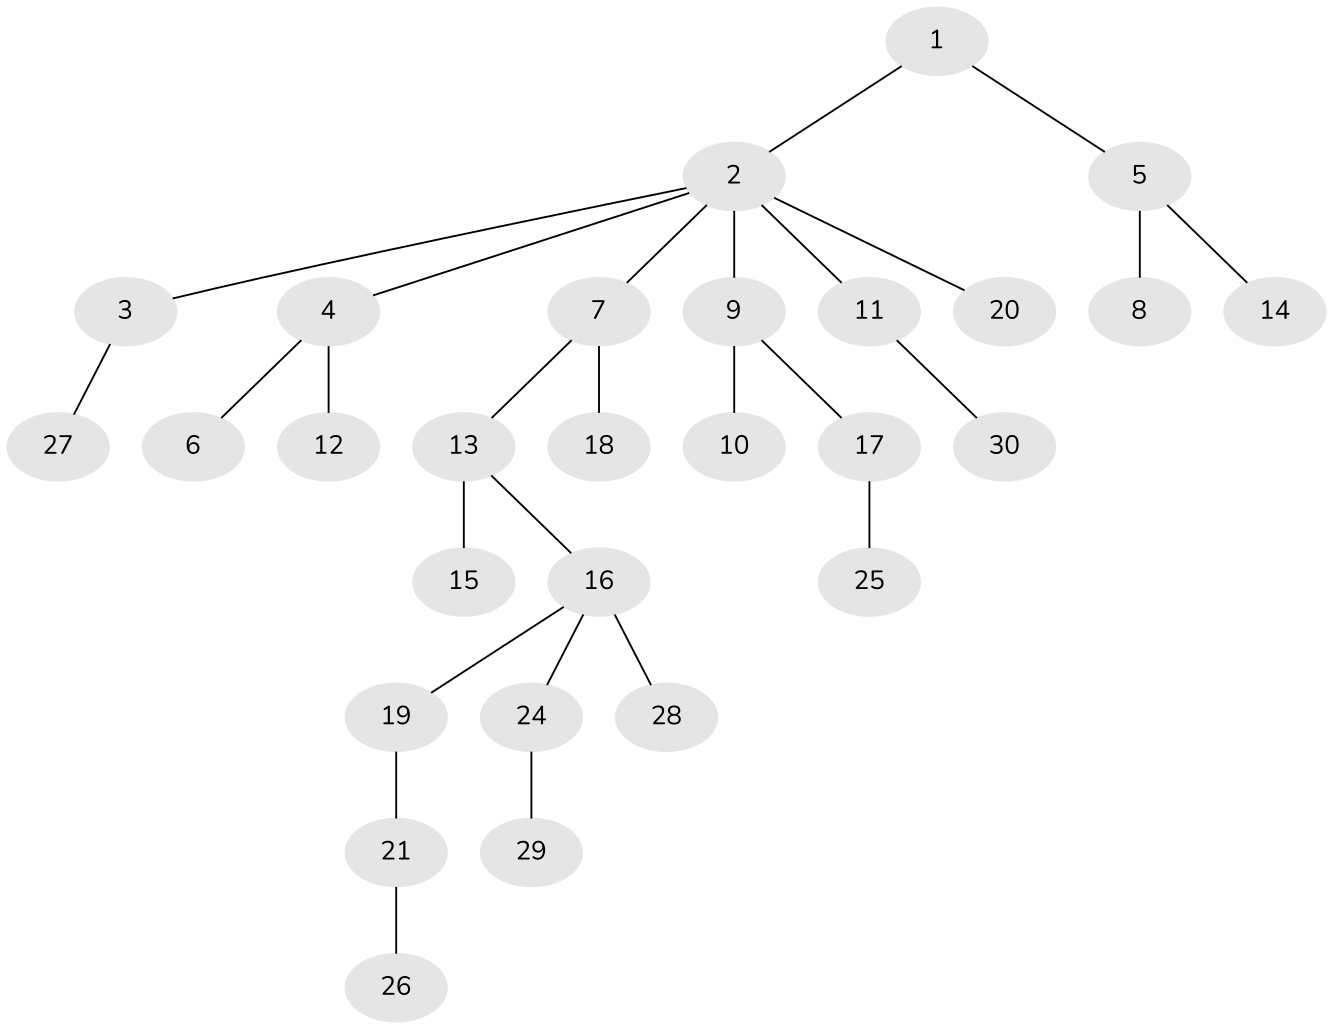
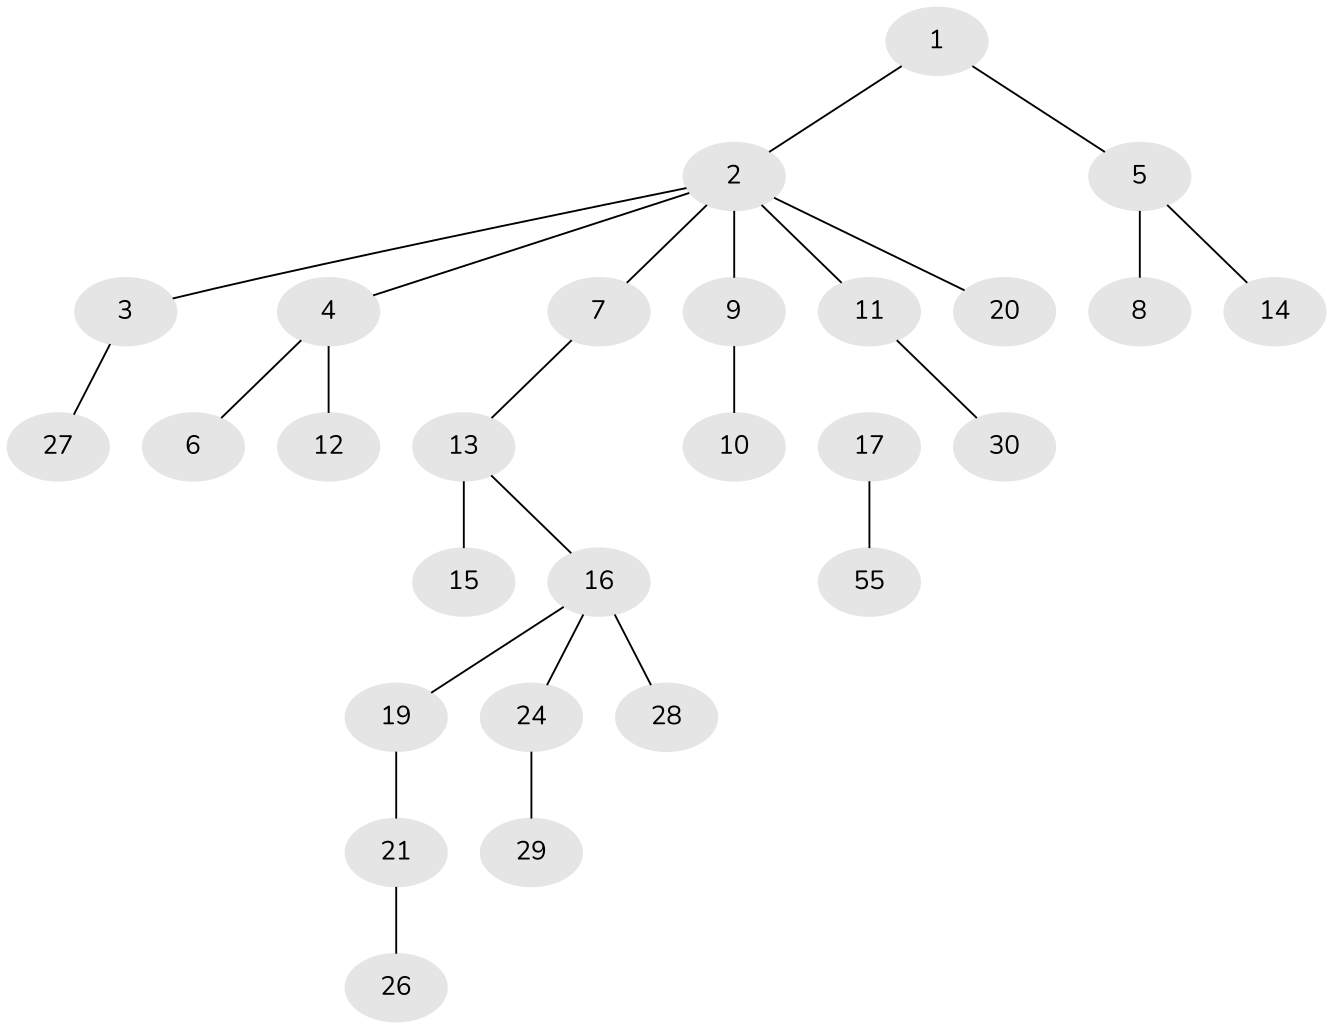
(802, 379) -> none
(599, 447) -> none
(869, 582) -> (869, 582)
